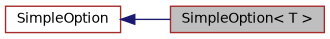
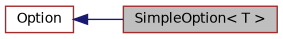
(63, 19) -> (40, 19)
